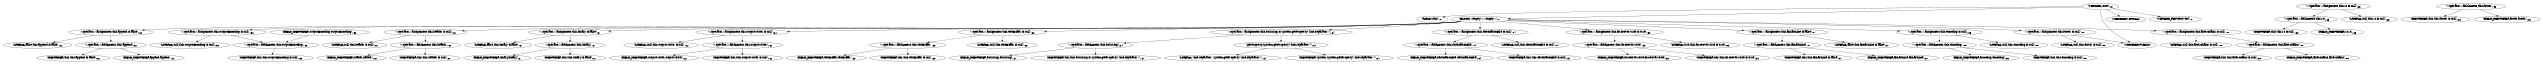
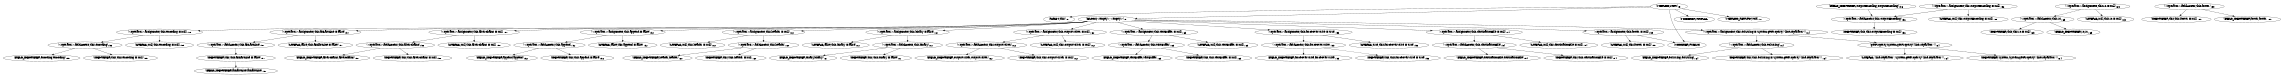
(856, 28) -> none
(1839, 51) -> (236, 64)
